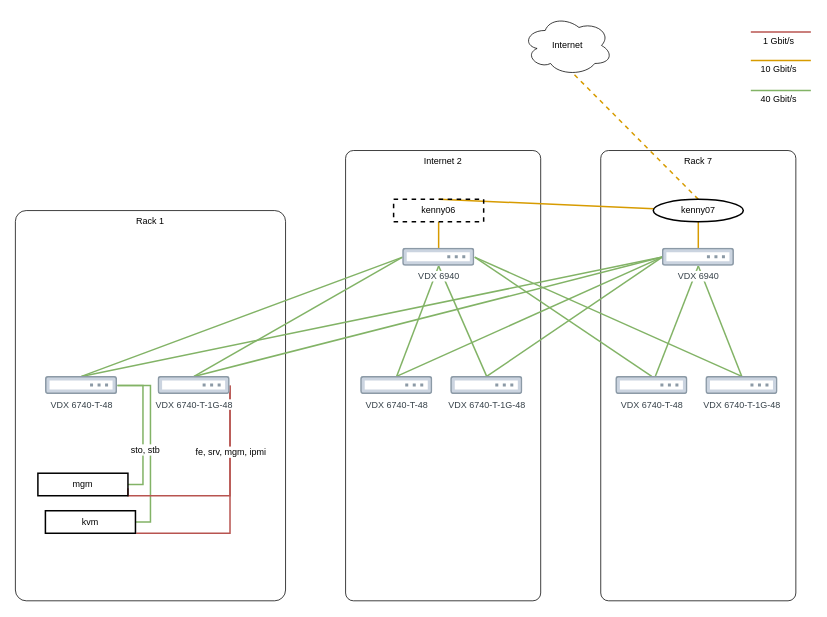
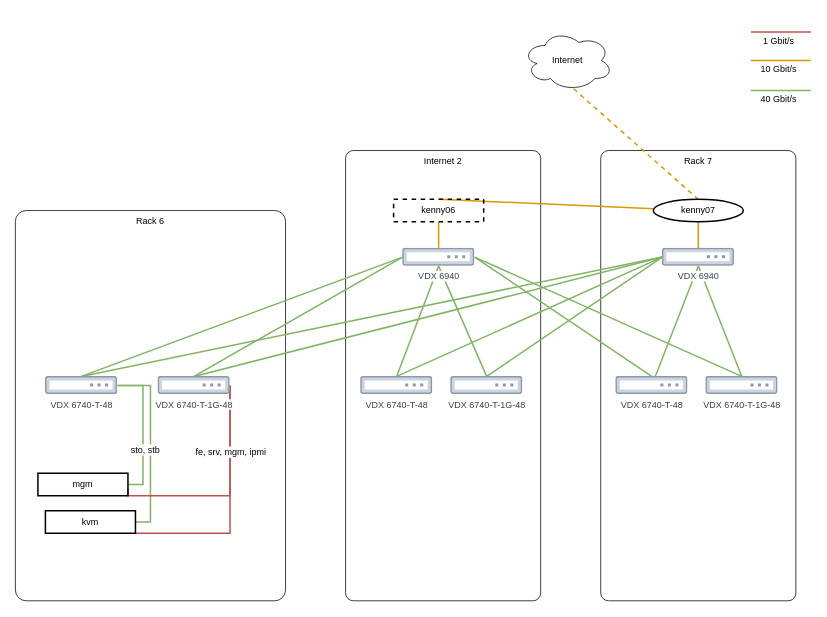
(567, 45) -> (567, 60)
(150, 221) -> (150, 221)
